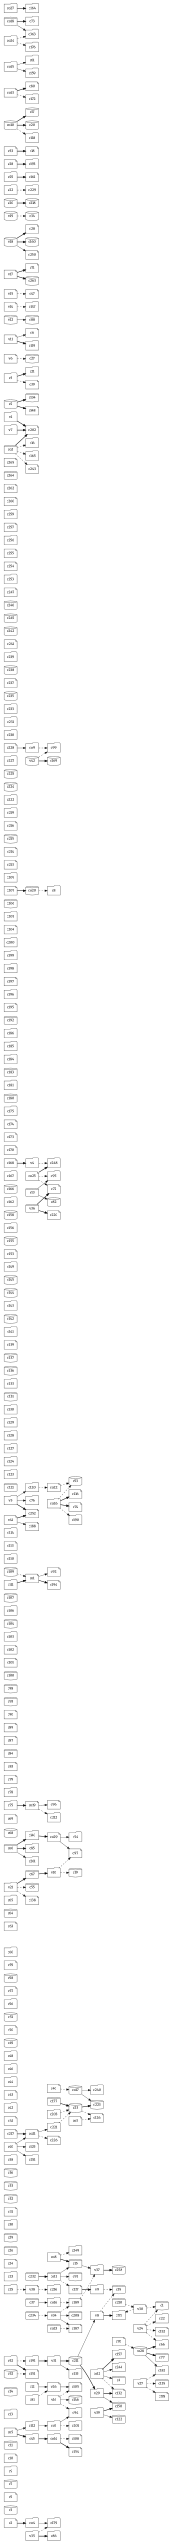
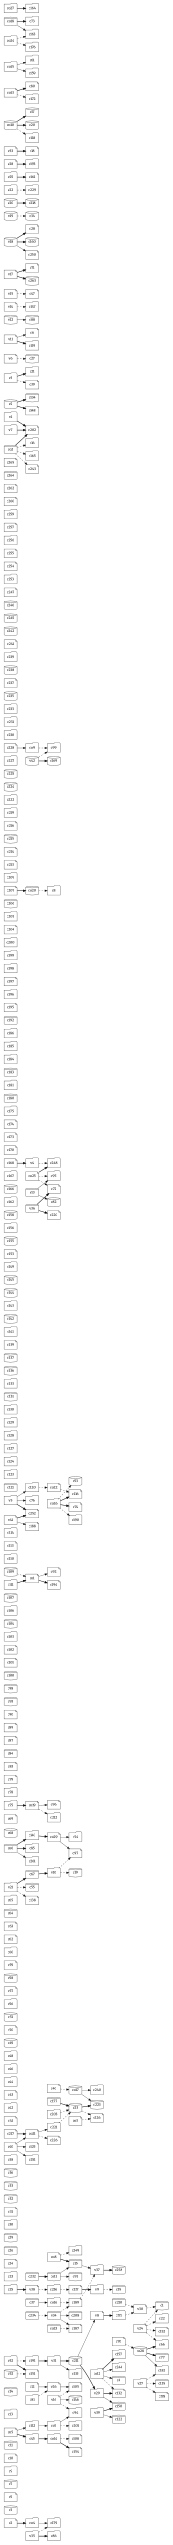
(32, 34) -> (32, 34)
(63, 1485) -> (63, 1490)
none -> (11, 1939)
(64, 2283) -> (63, 2290)
(20, 2290) -> (20, 2290)
(106, 2303) -> none
(131, 2310) -> (128, 2314)
